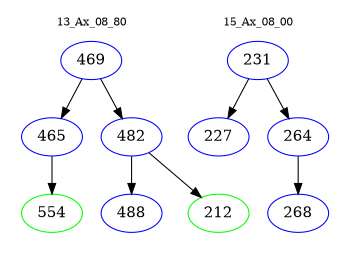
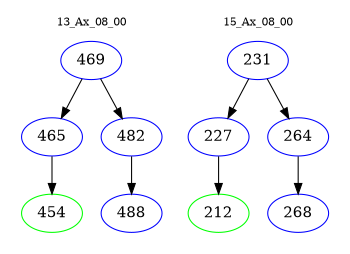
(92, 23) -> (92, 23)
(163, 165) -> (219, 170)
(52, 213) -> (52, 213)
